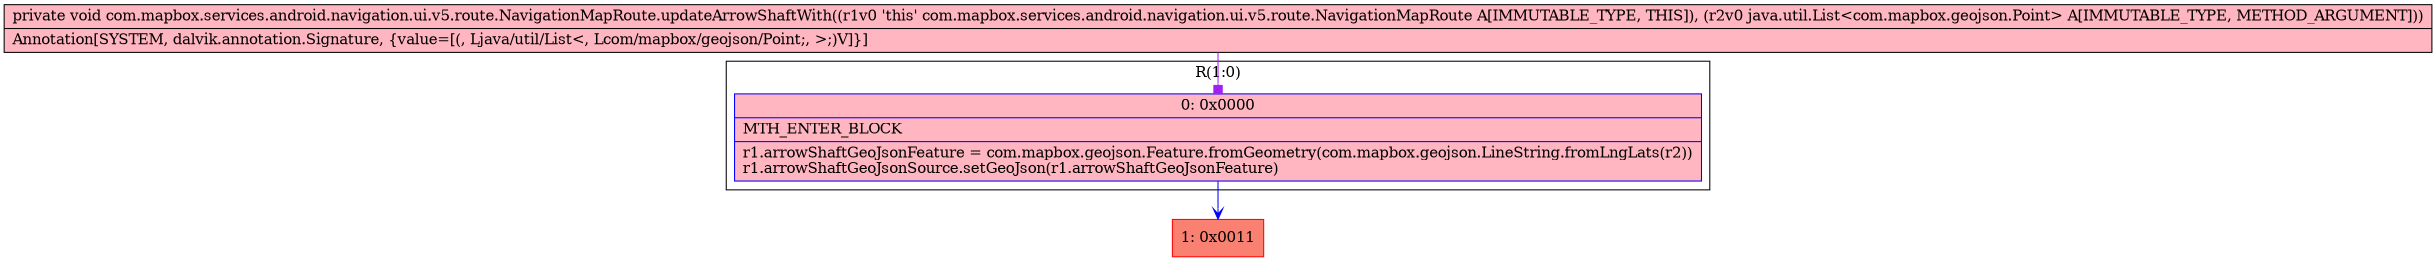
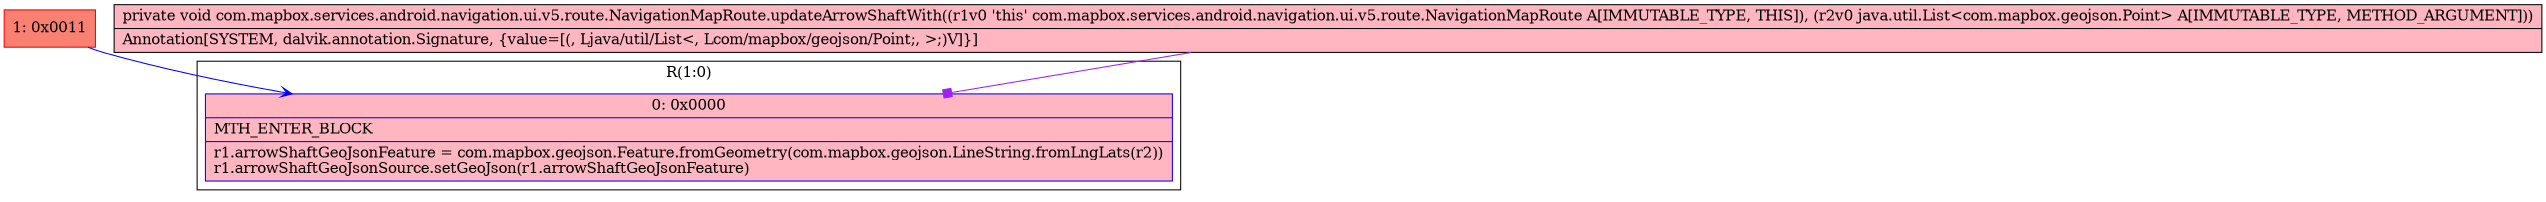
(1218, 196) -> (184, 73)
